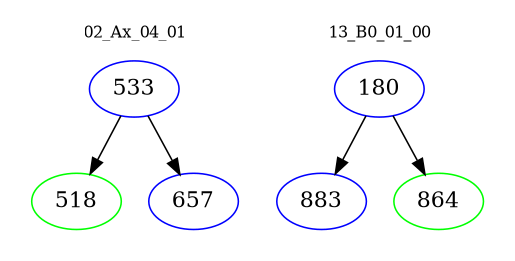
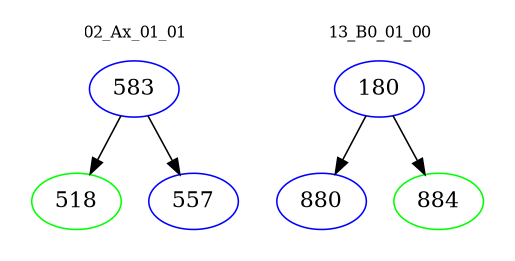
(135, 34) -> (135, 34)
(134, 89) -> (134, 89)
(194, 201) -> (194, 201)
(322, 201) -> (322, 201)
(439, 201) -> (439, 201)
